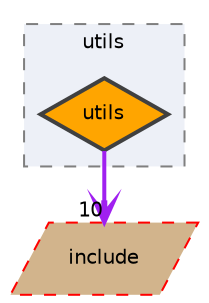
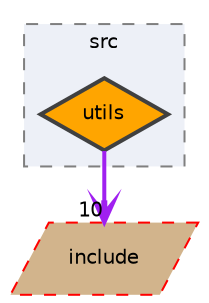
(104, 43) -> (104, 43)
